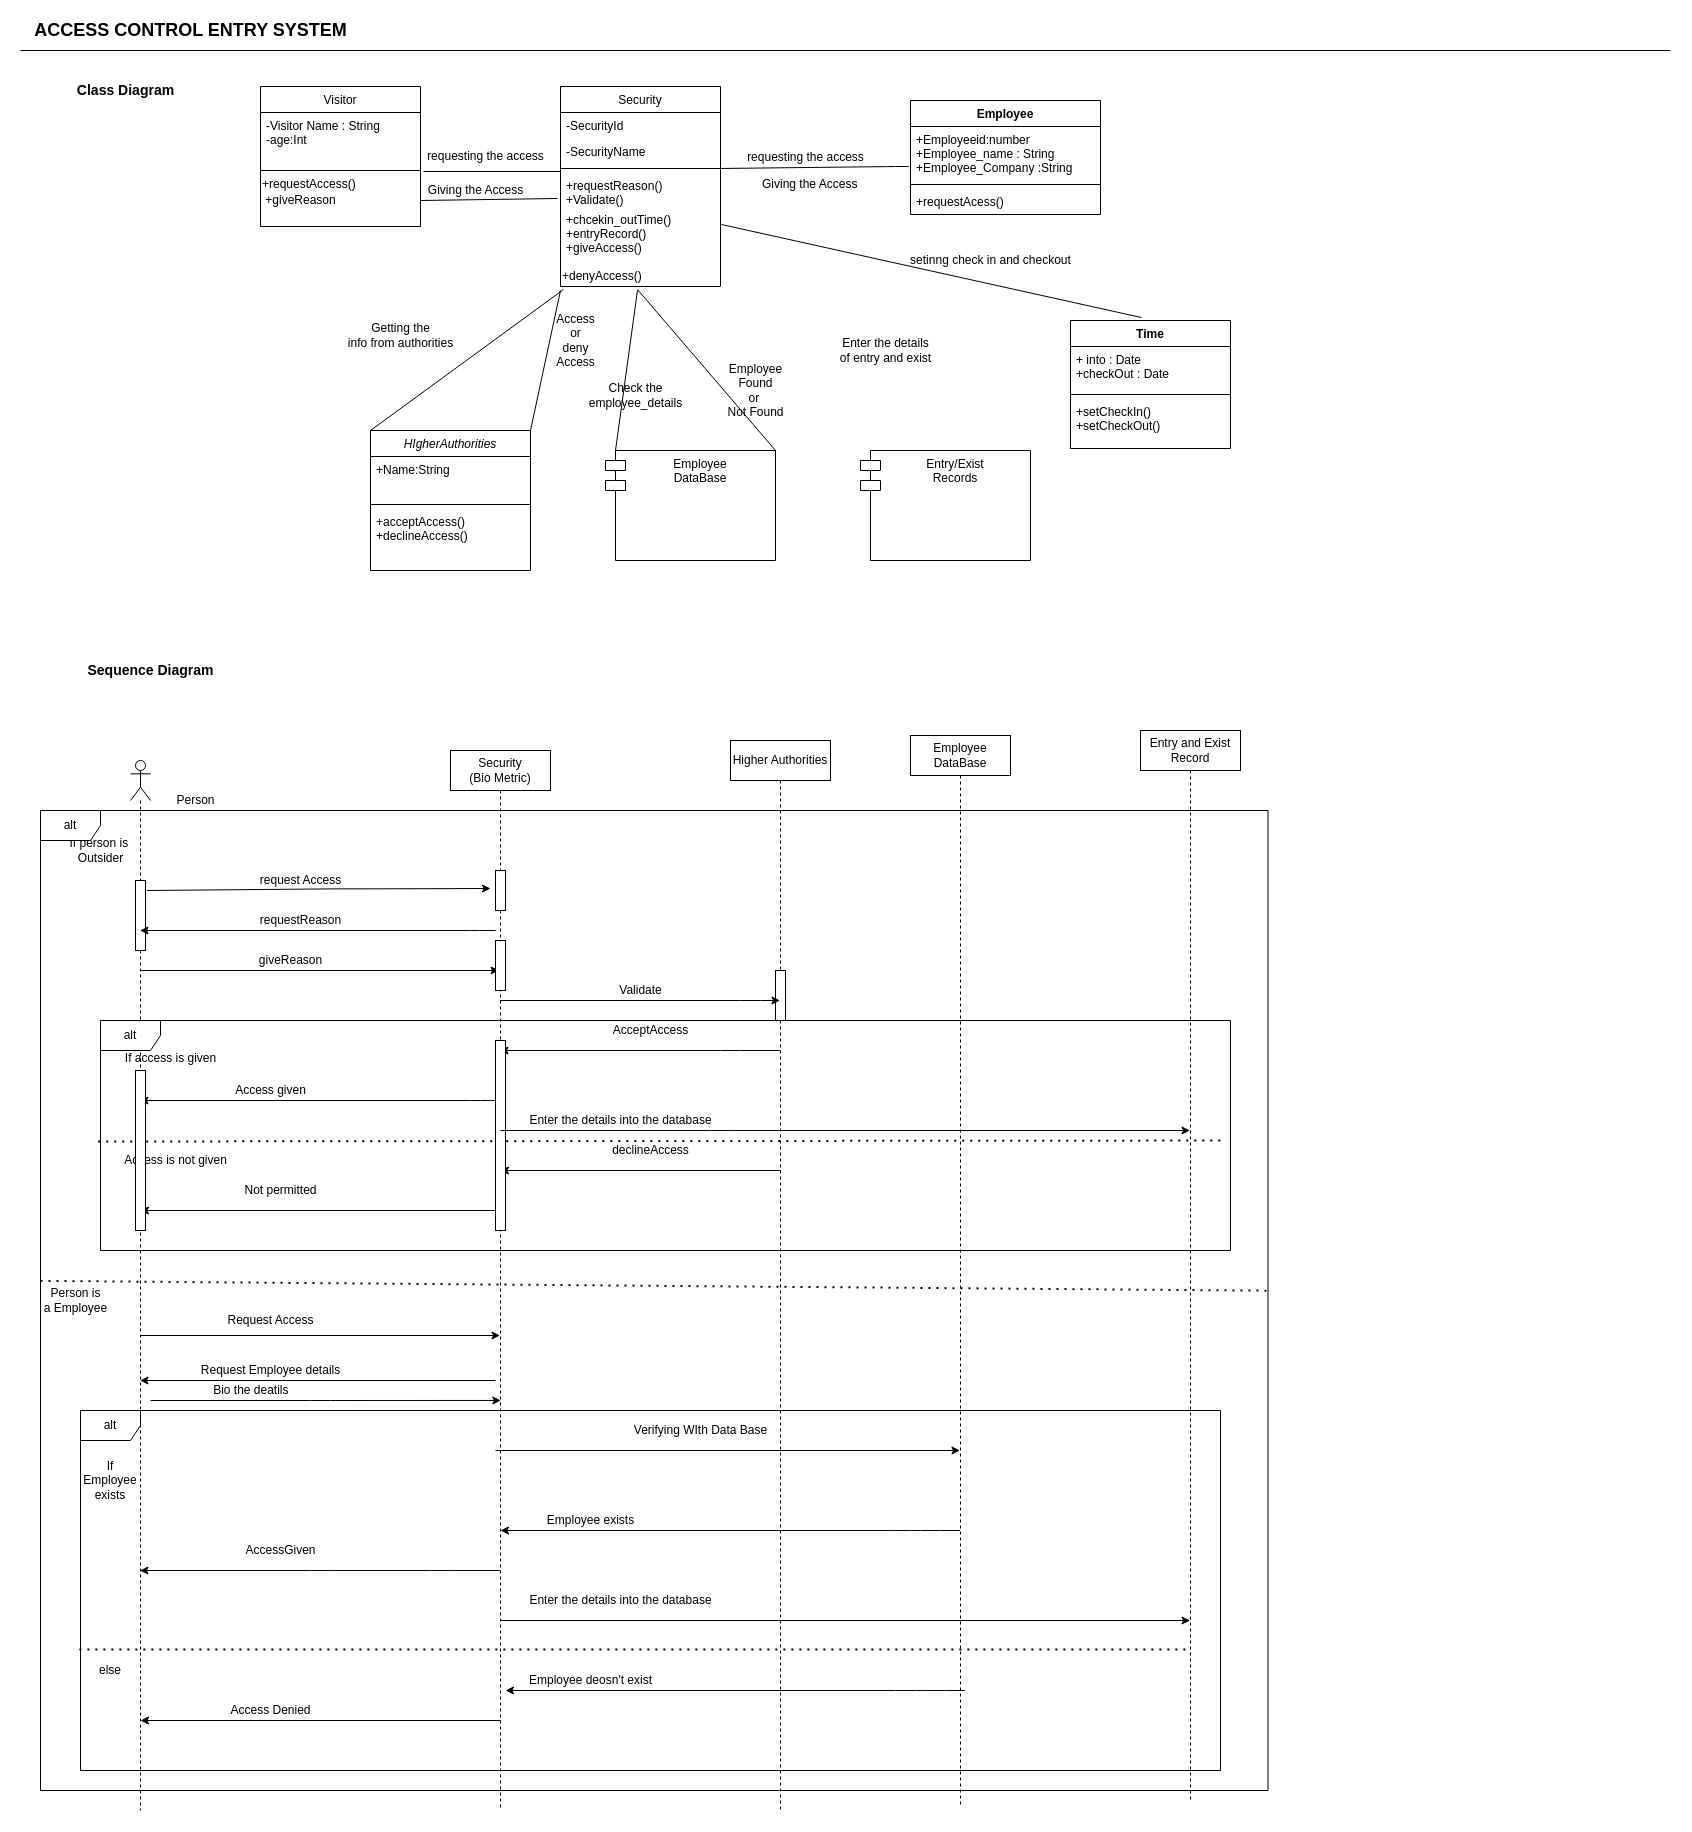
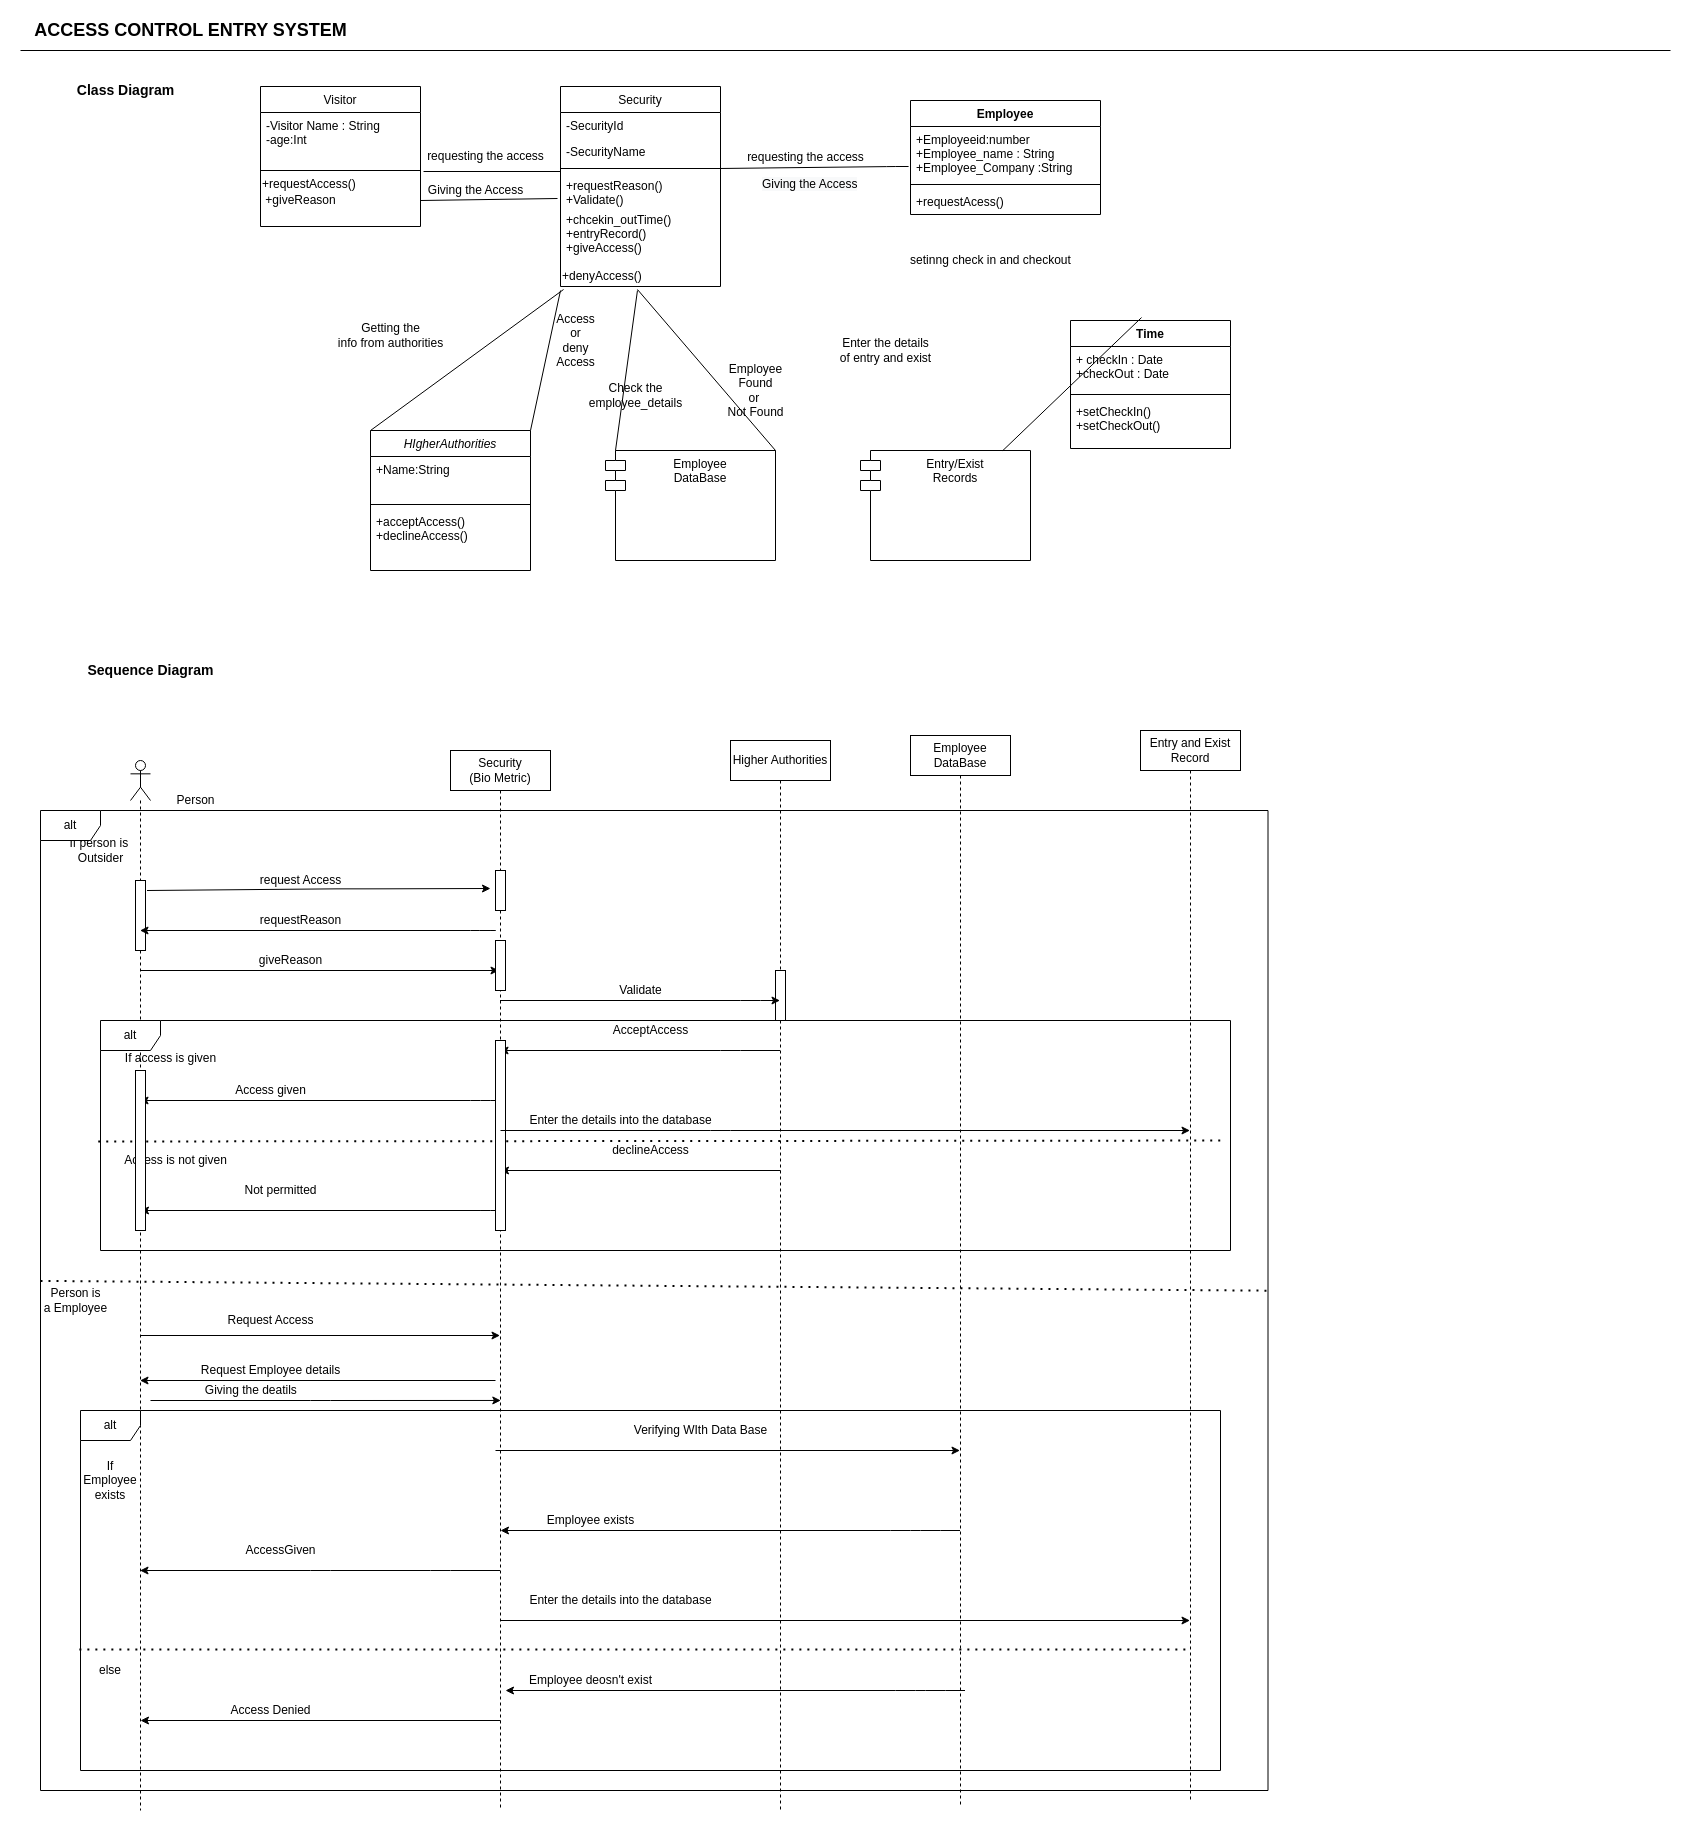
(932, 271) -> (1072, 384)
(401, 336) -> (391, 336)
(1112, 360) -> (1124, 360)
(253, 1391) -> (253, 1391)
